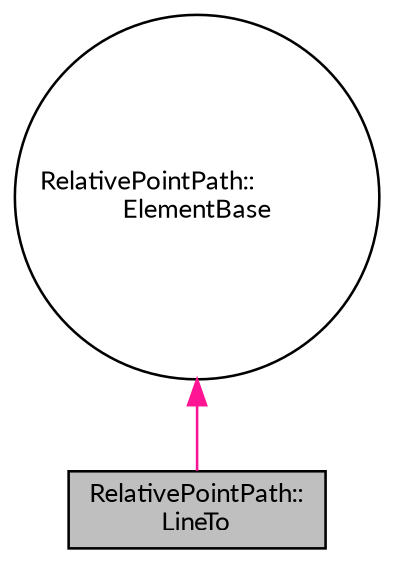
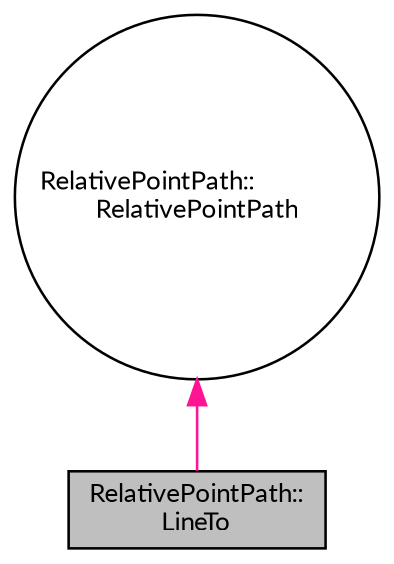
(197, 197) -> (197, 197)
